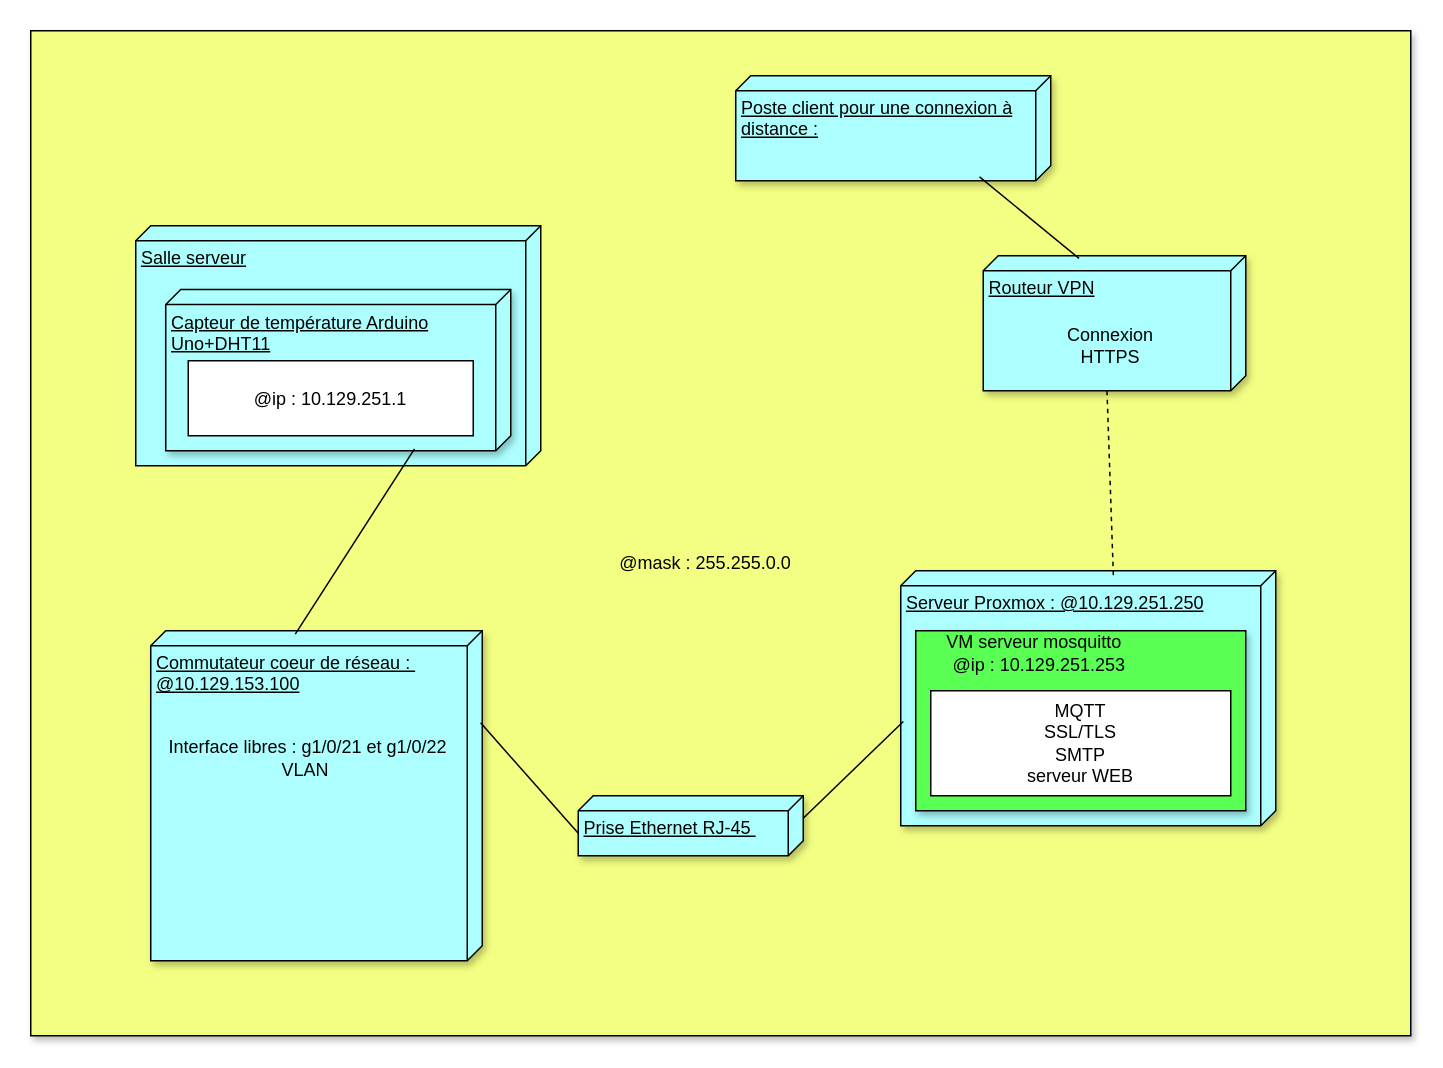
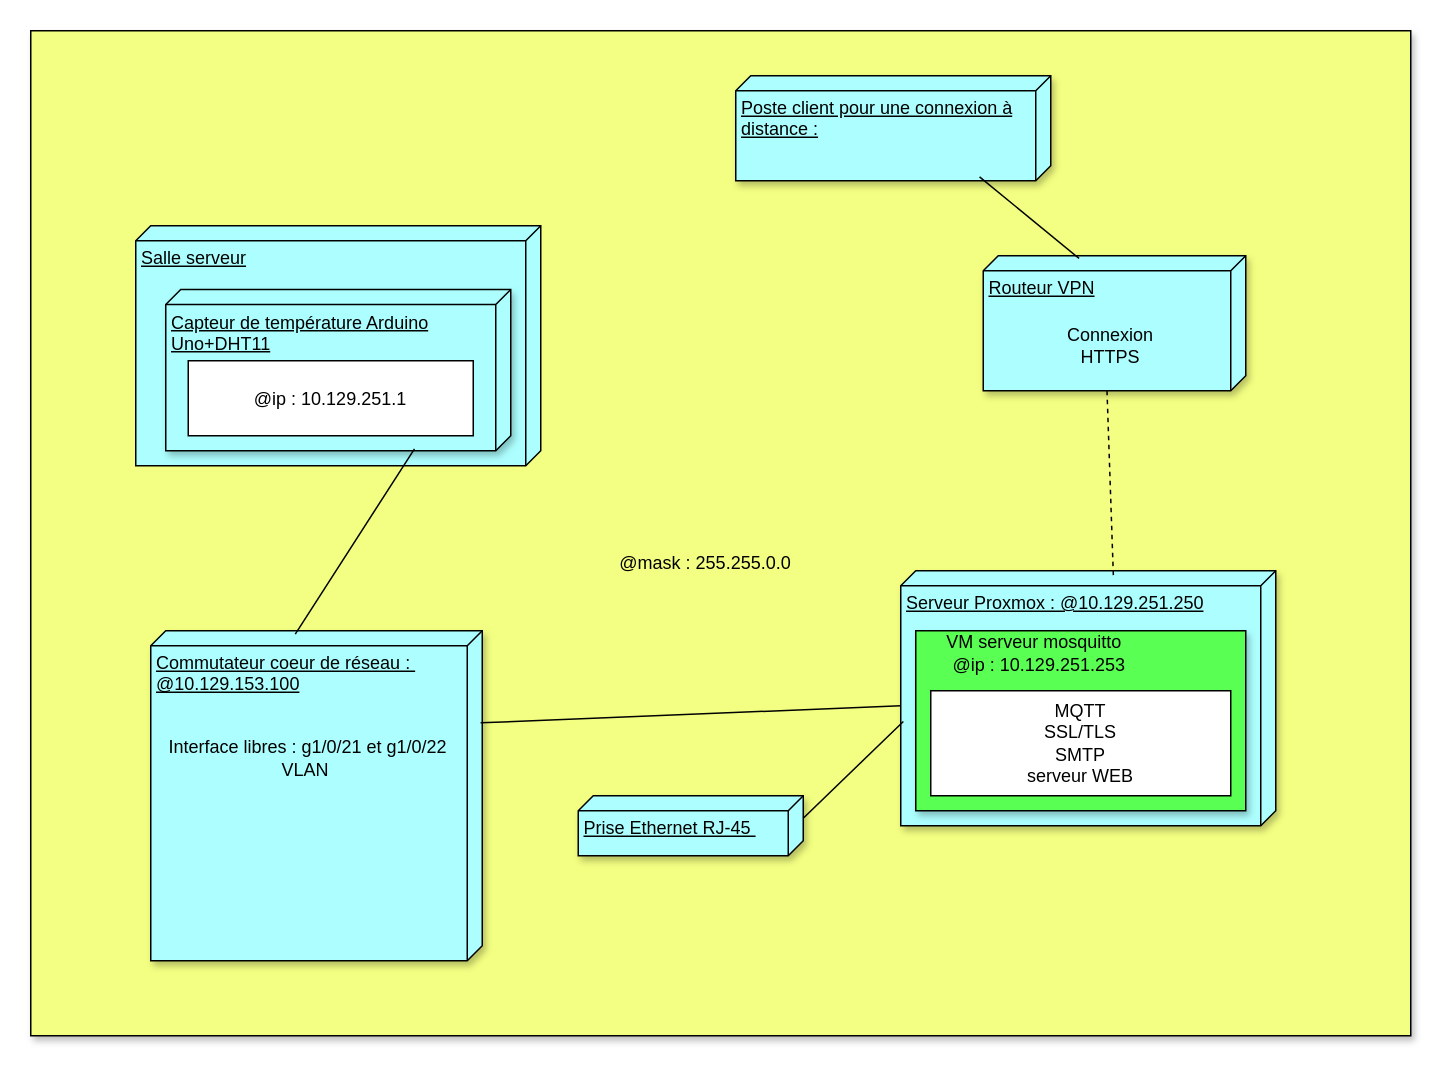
(529, 778) -> (691, 714)
